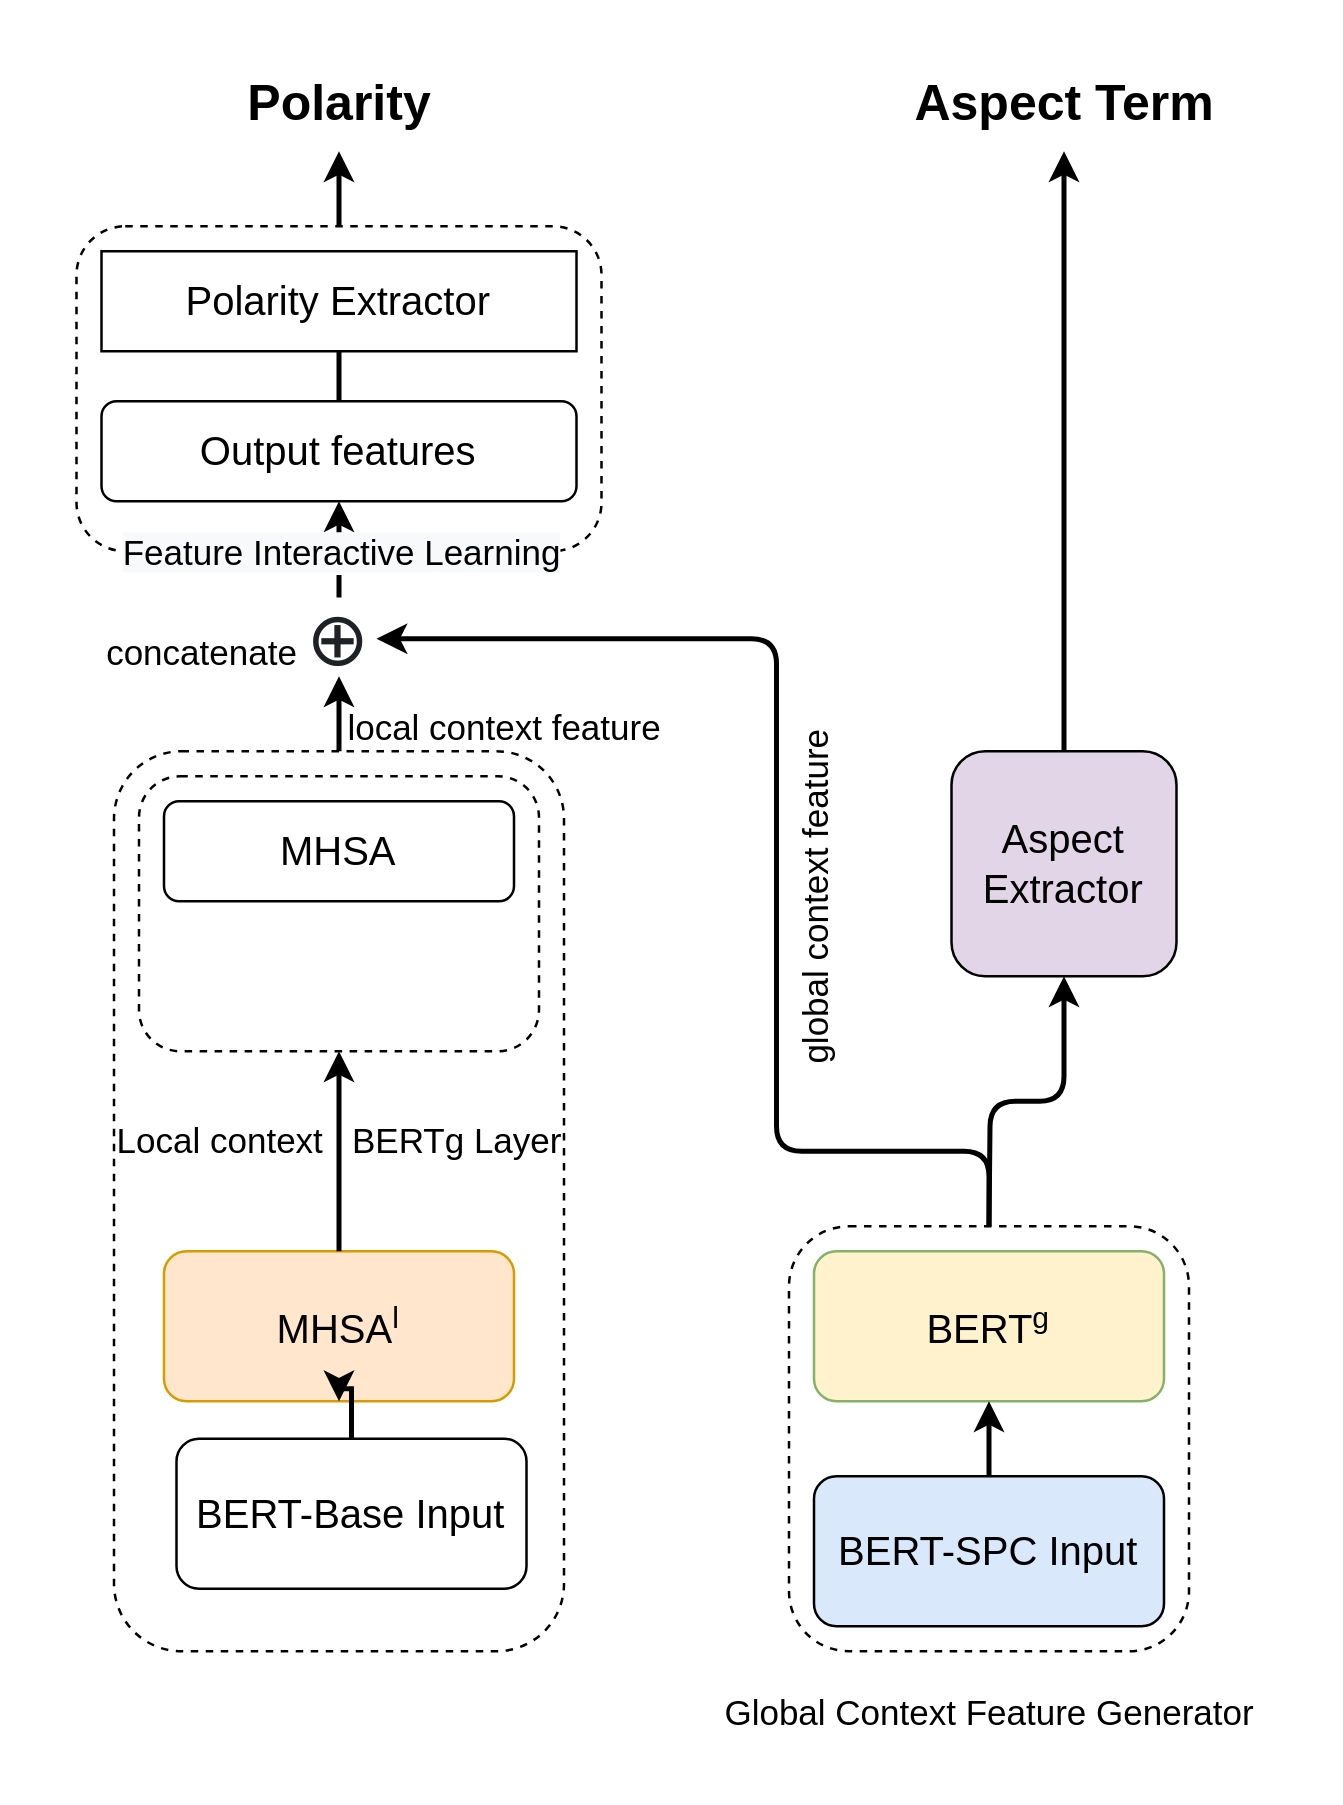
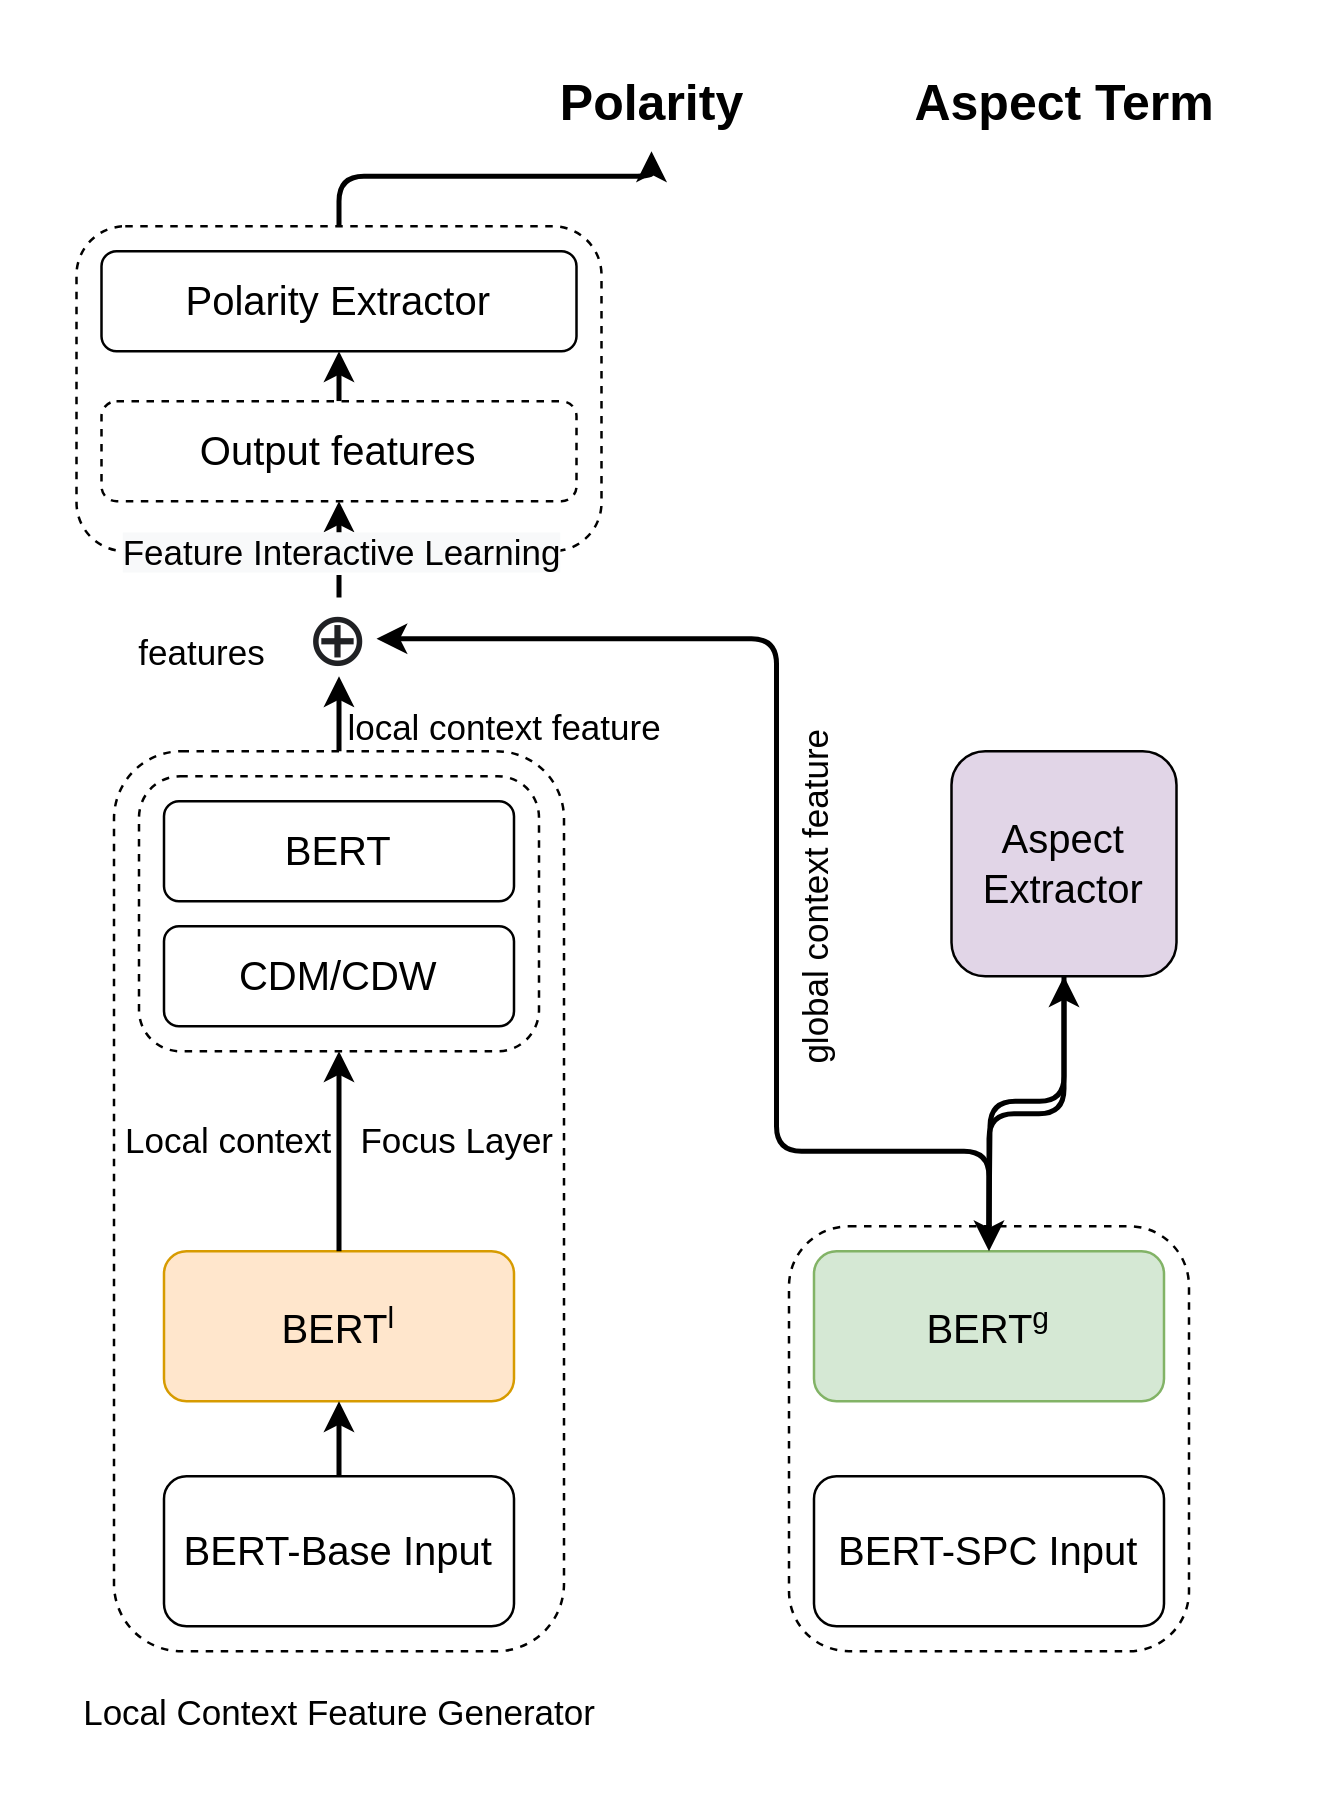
(339, 101) -> (651, 101)
(339, 301) -> (339, 301)
(339, 364) -> (339, 374)
(339, 451) -> (339, 451)
(1064, 462) -> (1033, 1114)
(203, 639) -> (203, 639)
(339, 851) -> (339, 851)
none -> (339, 976)
(340, 1139) -> (340, 1139)
(339, 1326) -> (339, 1326)
(989, 1326) -> (989, 1326)
(989, 1428) -> none
(351, 1514) -> (339, 1551)
(989, 1551) -> (989, 1551)
none -> (339, 1714)
(989, 1714) -> none
